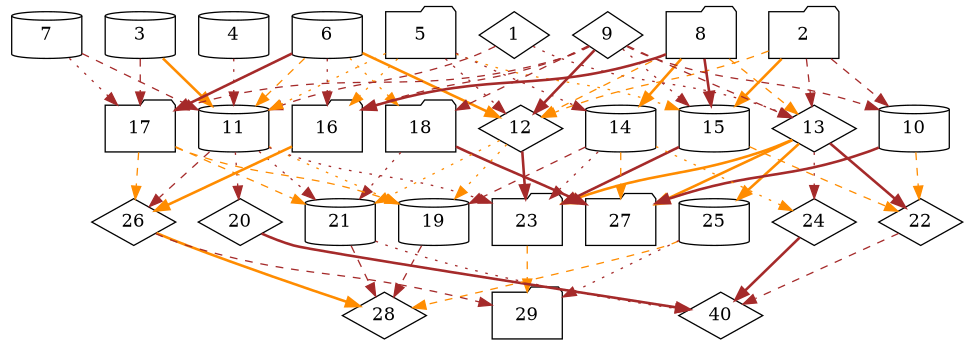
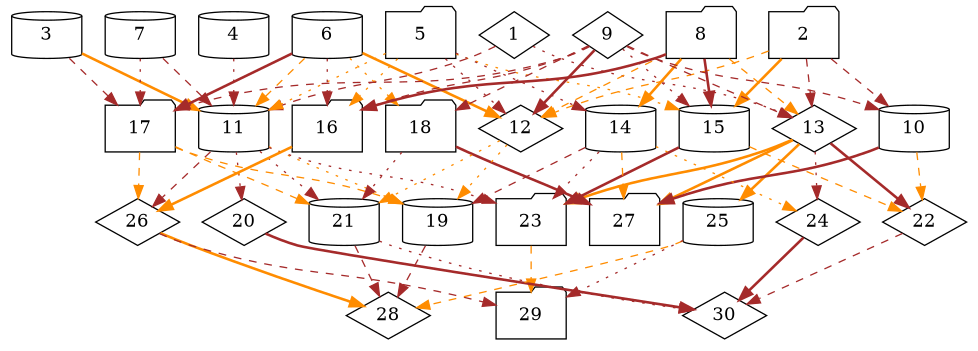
(523, 167) -> none
(721, 316) -> (725, 316)
